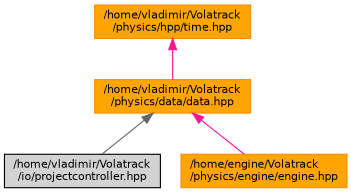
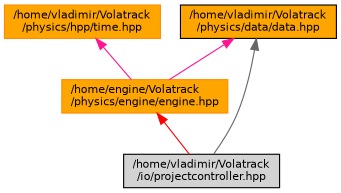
(173, 65) -> (117, 63)
(173, 96) -> (258, 22)
none -> (177, 138)
